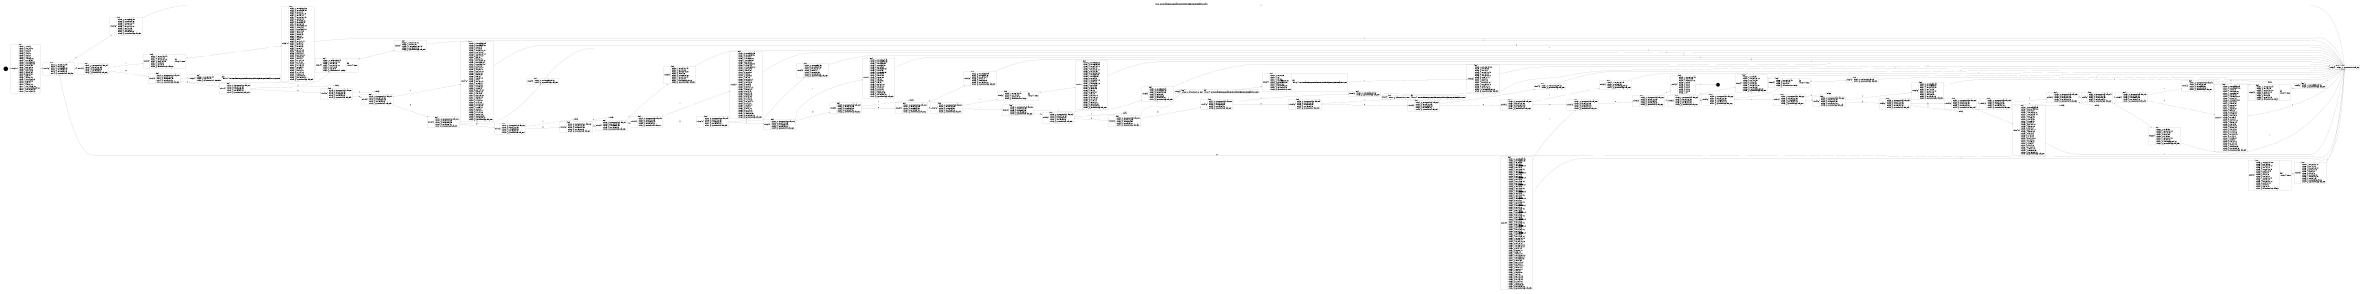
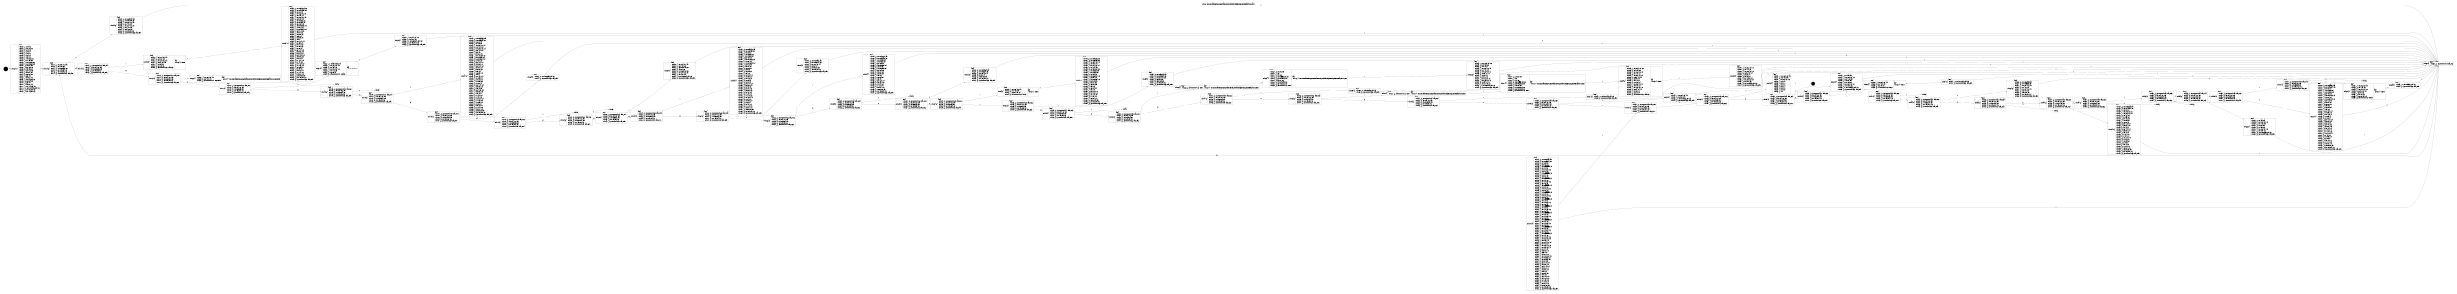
none -> (1543, 84)
